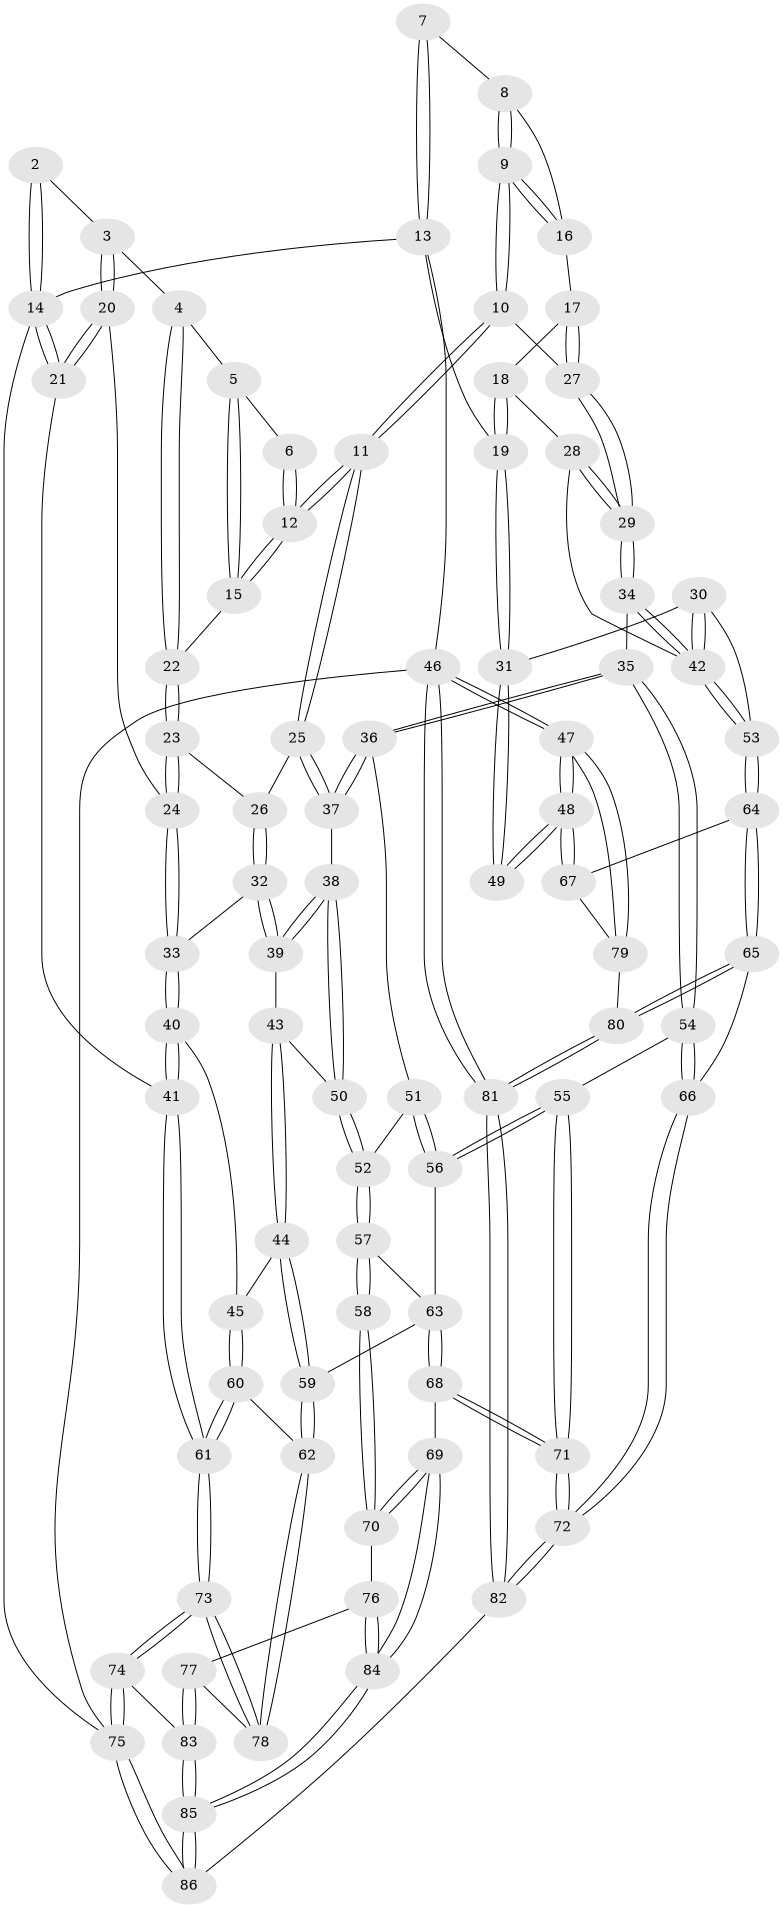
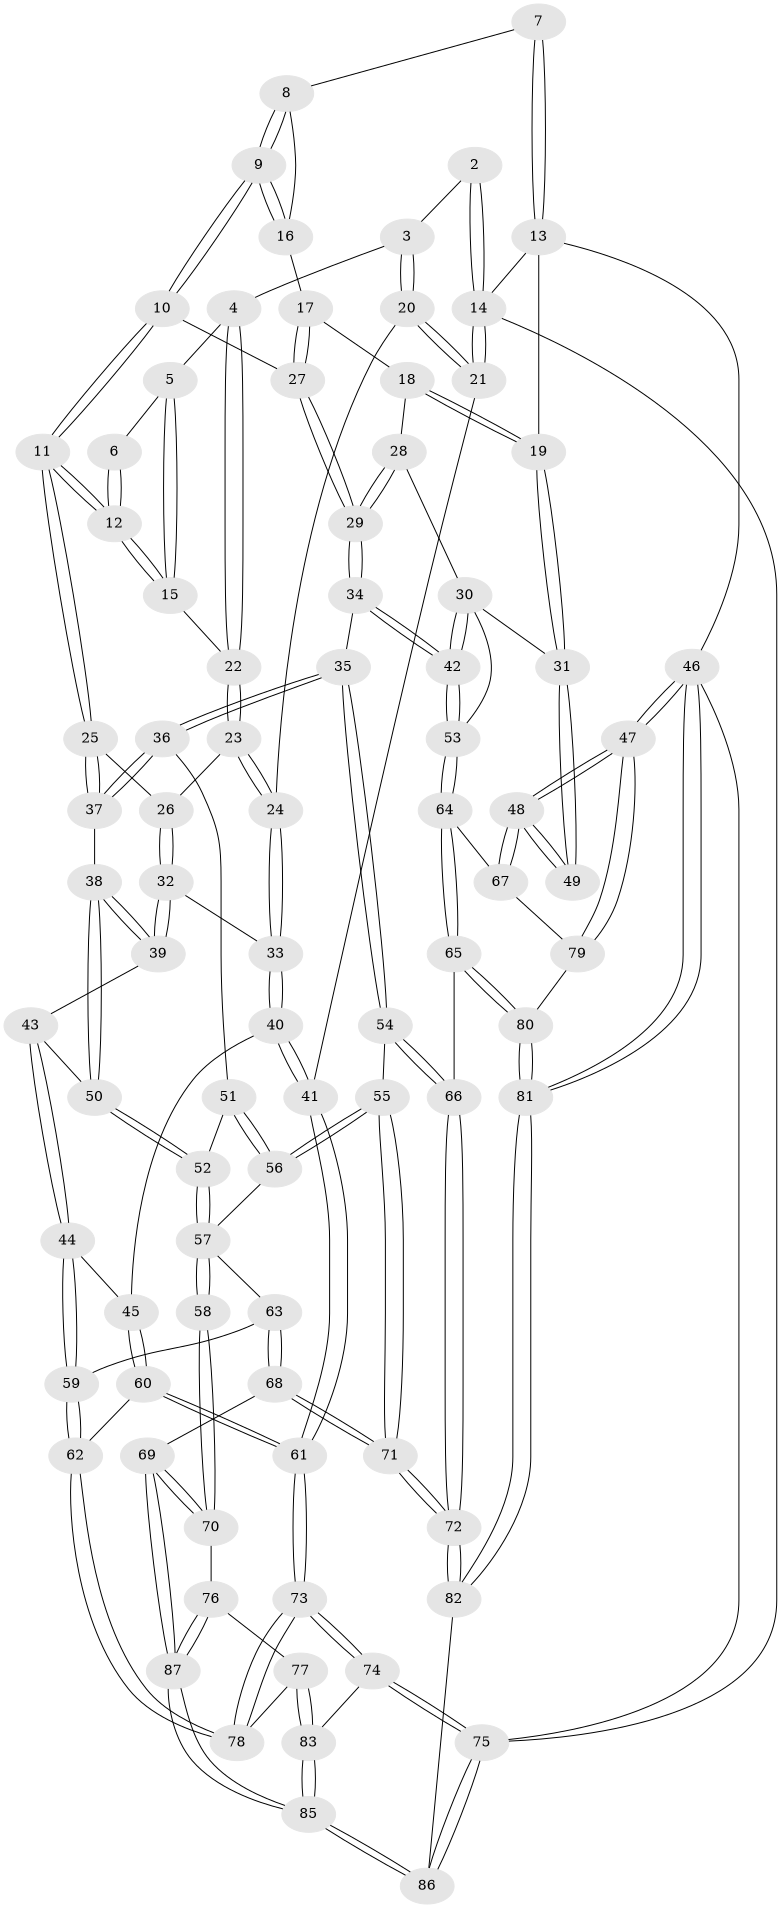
(579, 590) -> (432, 524)
(435, 1241) -> (239, 1205)
(372, 1671) -> (173, 1671)
